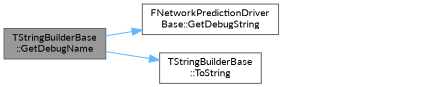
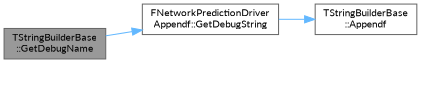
(210, 19) -> (210, 19)
none -> (366, 19)
(210, 68) -> none
